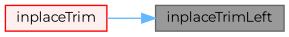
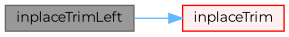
(124, 18) -> (151, 18)
